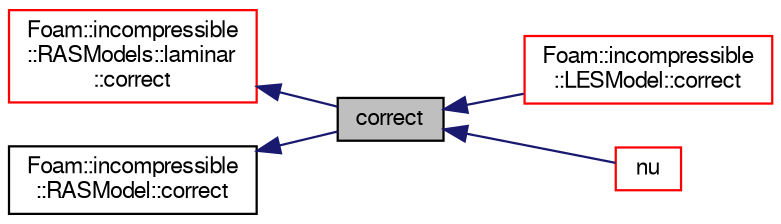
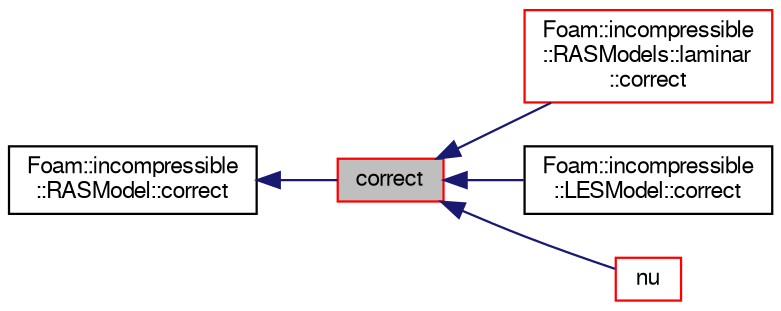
(648, 70) -> (648, 180)
(308, 99) -> (504, 126)
(391, 119) -> (391, 180)
